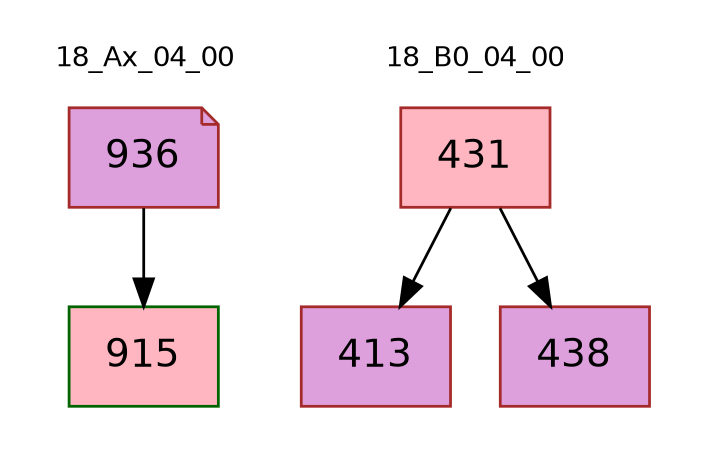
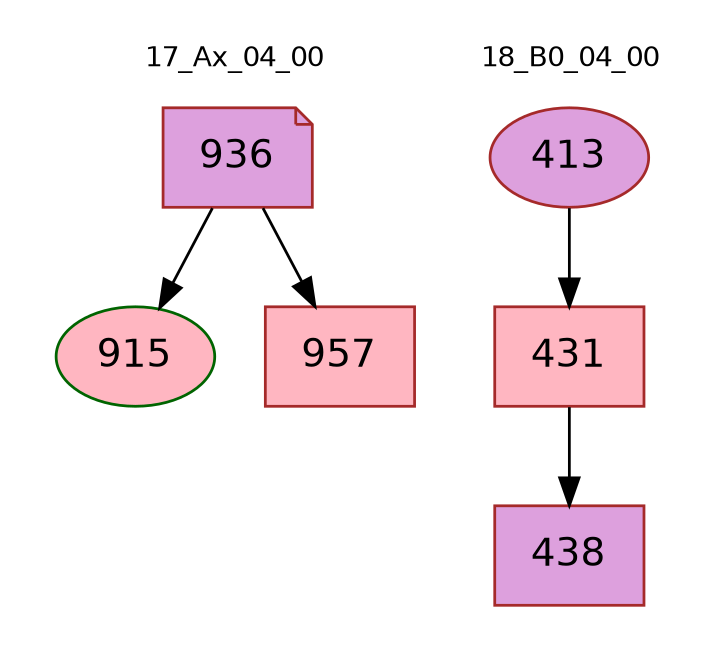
(145, 59) -> (235, 59)
(432, 245) -> (569, 243)
(144, 357) -> (135, 357)
none -> (340, 357)
(376, 357) -> (569, 158)
